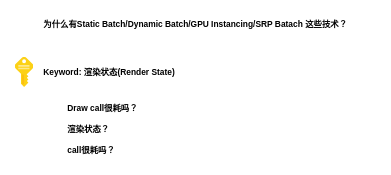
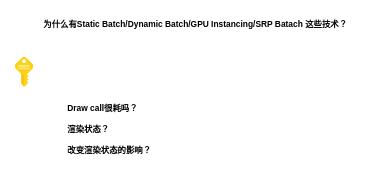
(198, 72) -> none
(92, 150) -> (110, 150)
